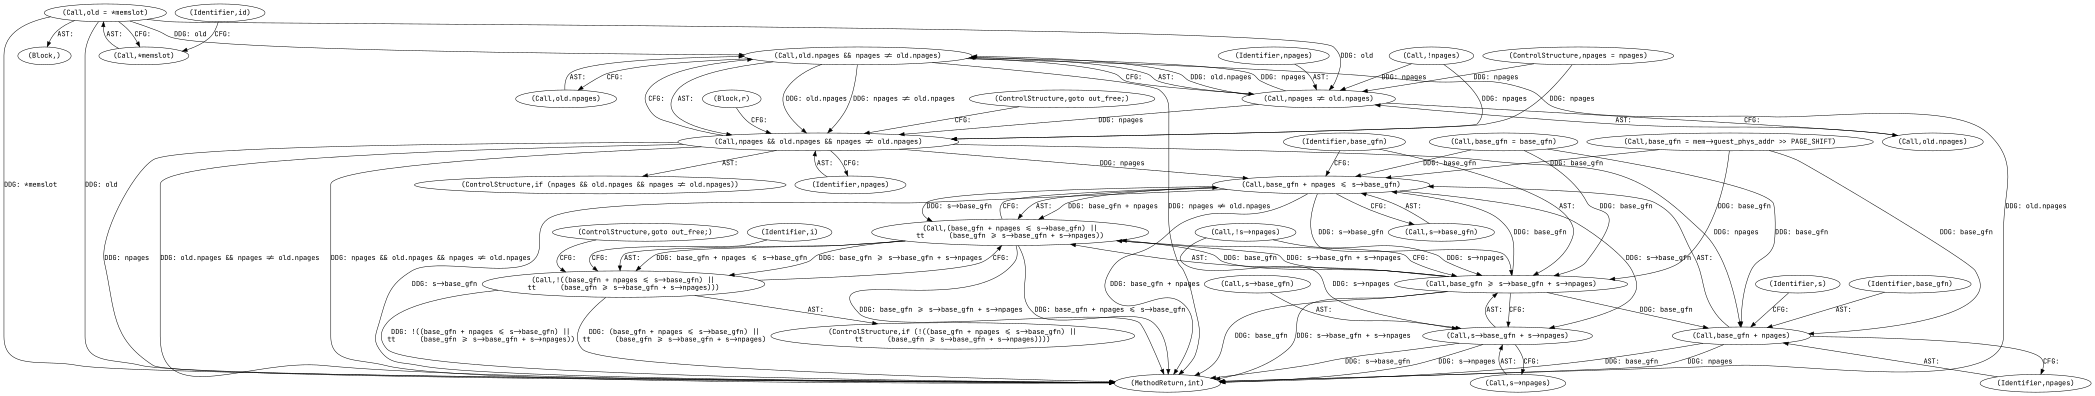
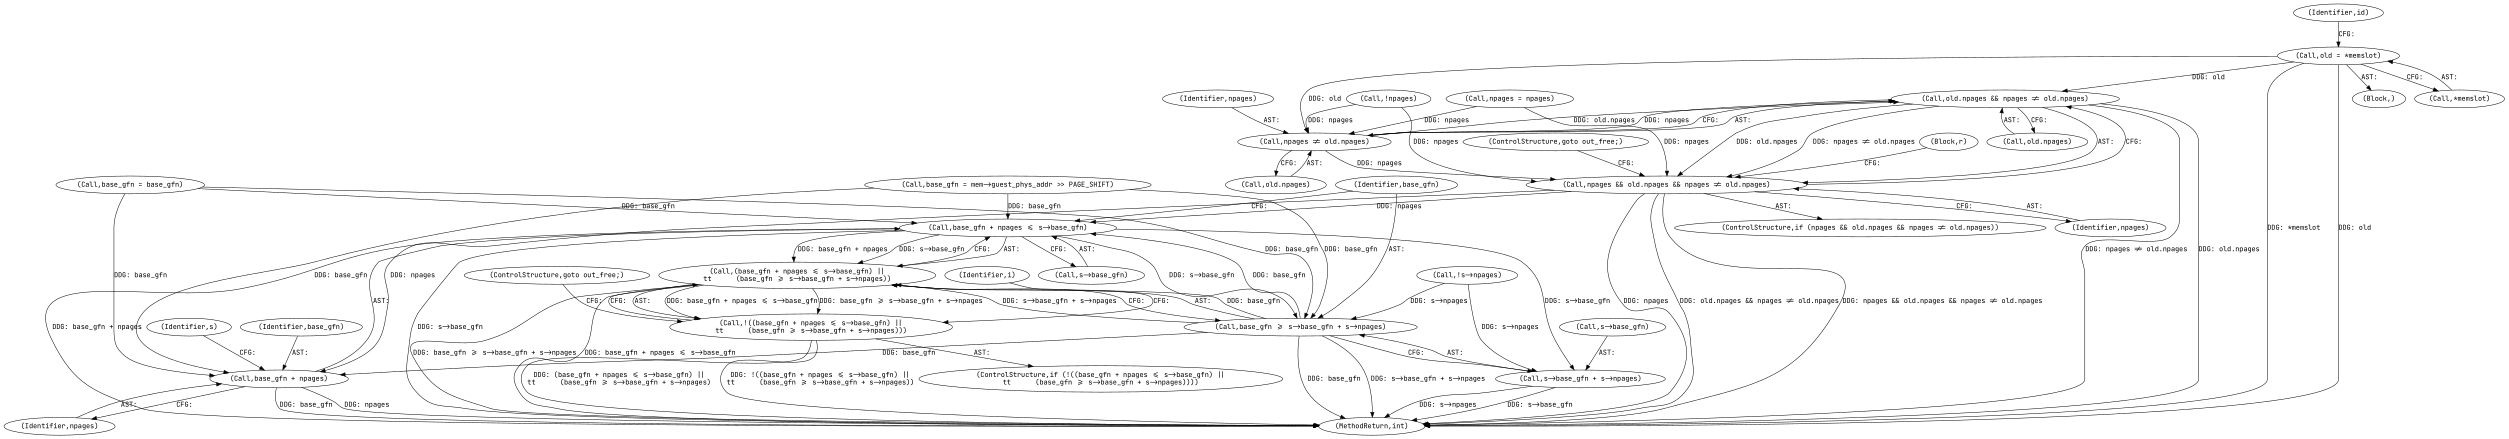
(208, 39) -> (2338, 32)
(1578, 56) -> (1510, 99)
(1518, 383) -> none
